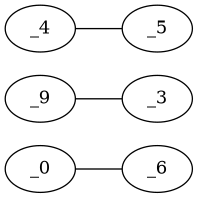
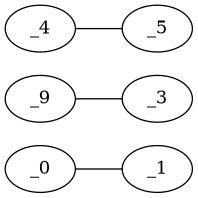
(157, 169) -> (157, 169)
